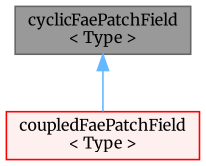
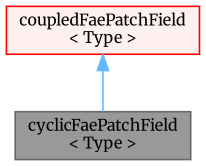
(103, 91) -> (103, 91)
